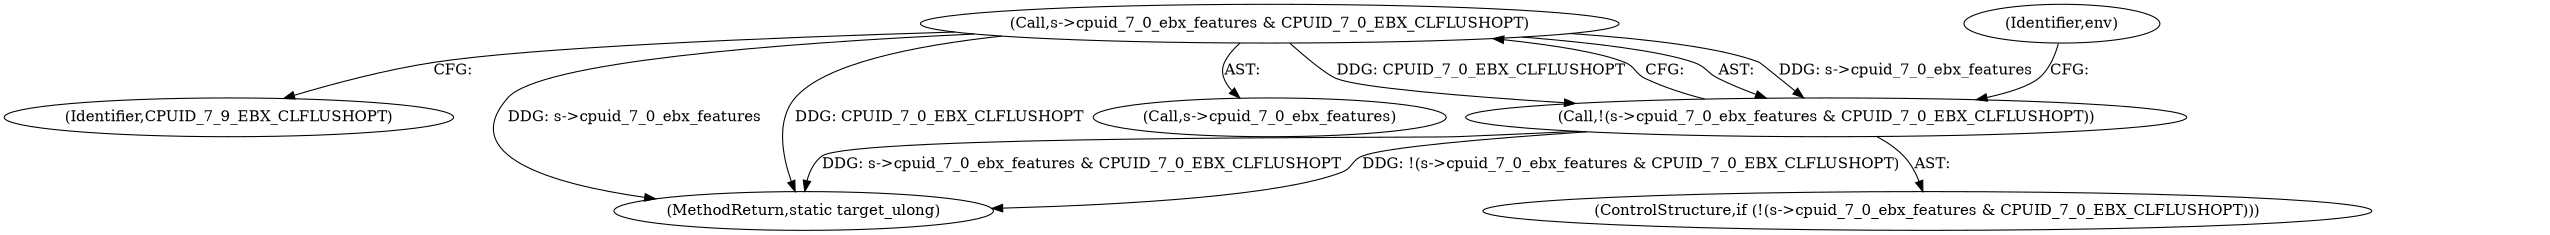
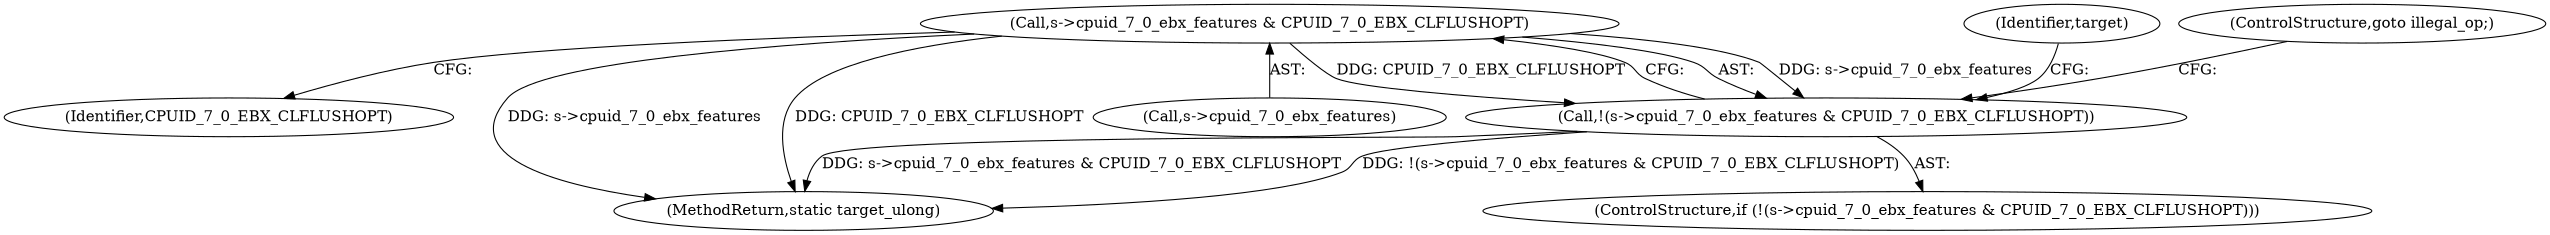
(2062, 24) -> (2062, 24)
none -> (2362, 24)
(1224, 65) -> (1270, 76)
(229, 117) -> (229, 117)
